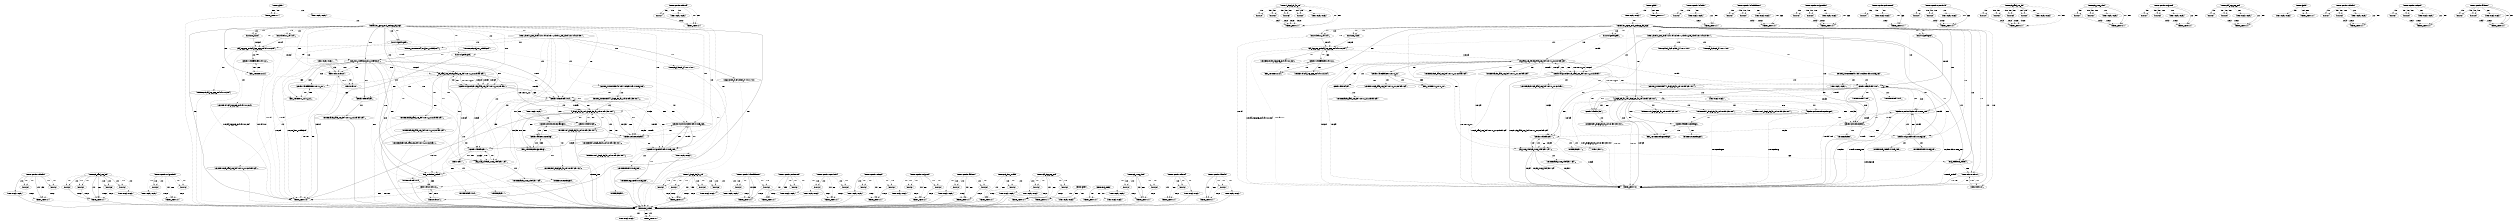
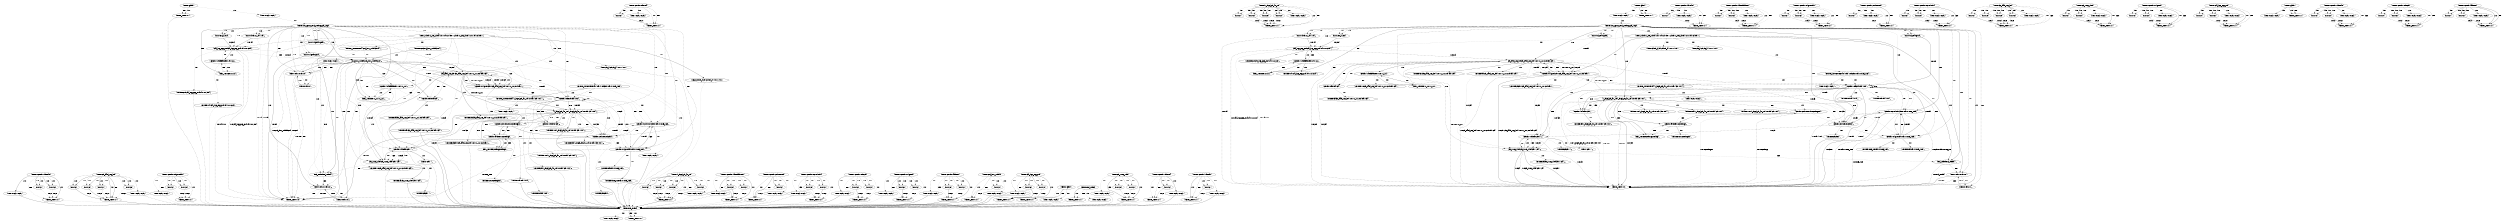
(440, 48) -> (381, 48)
none -> (365, 54)
